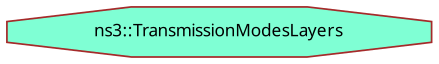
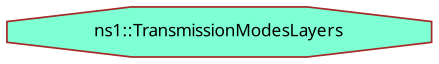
(219, 32) -> (219, 32)
